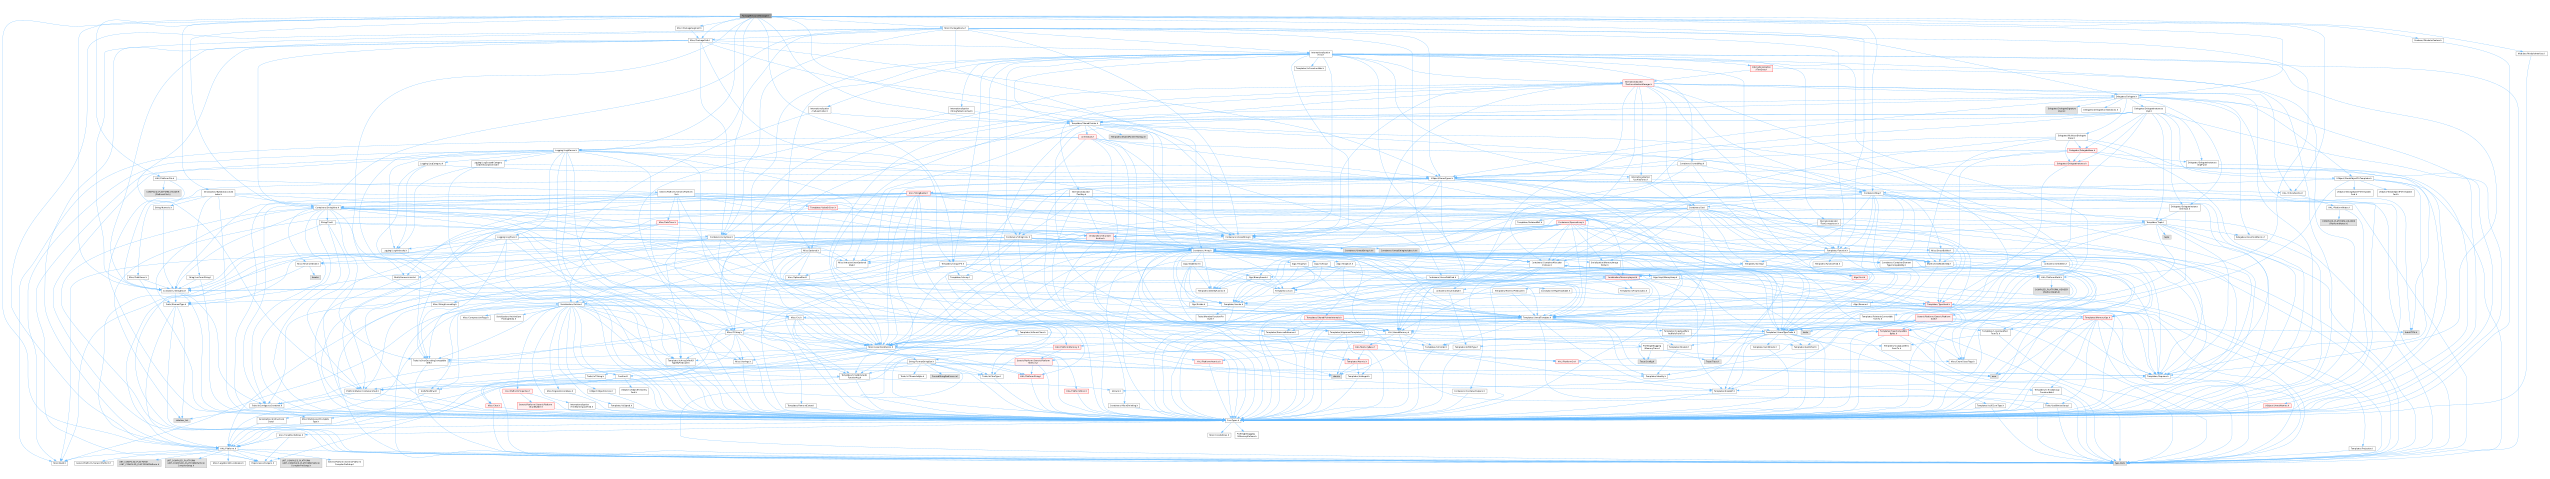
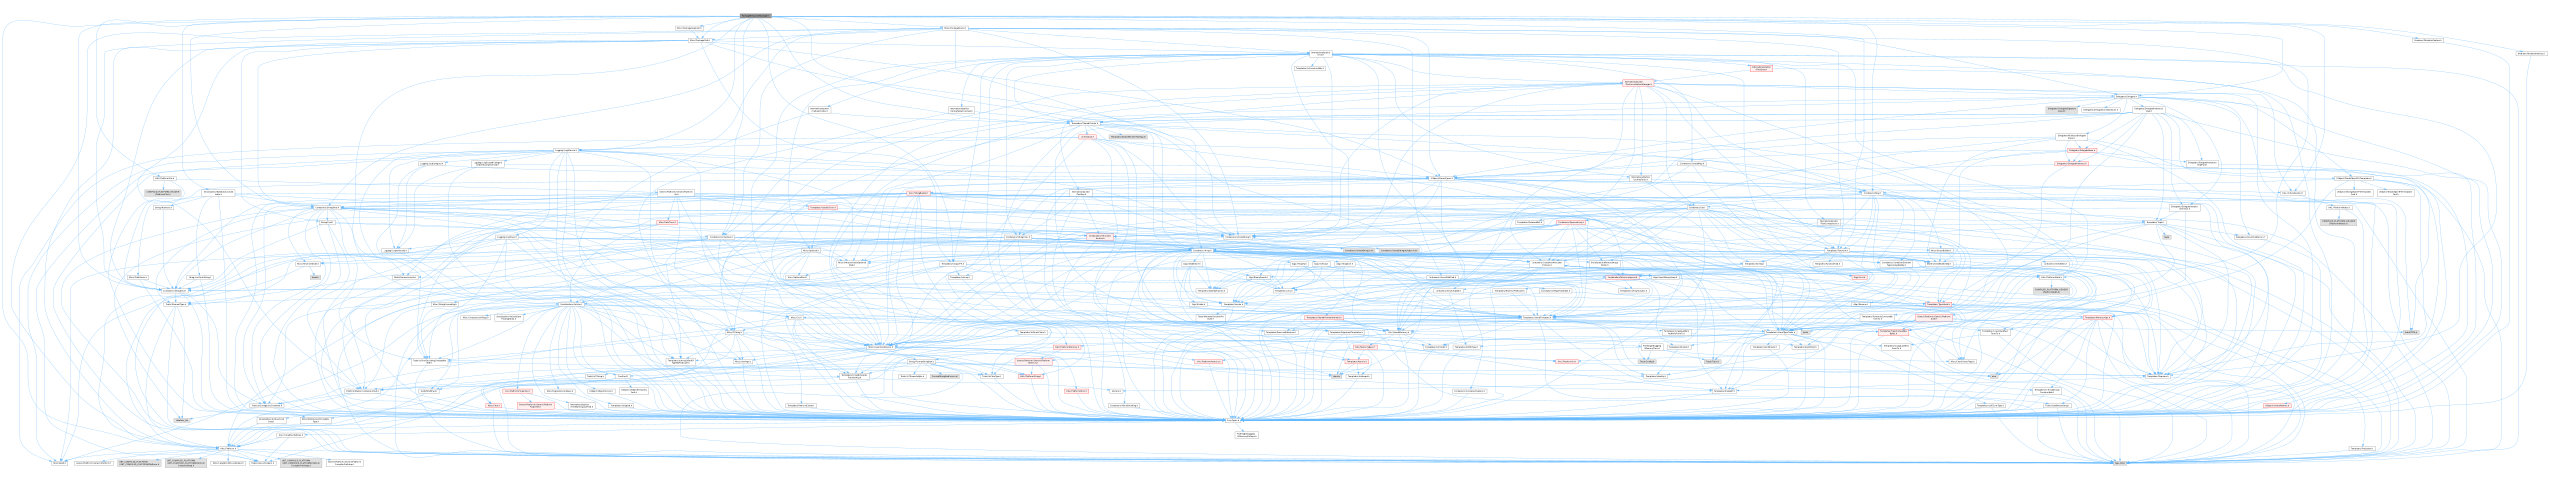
(726, 133) -> (355, 47)
(536, 406) -> (536, 406)
(1219, 435) -> none
